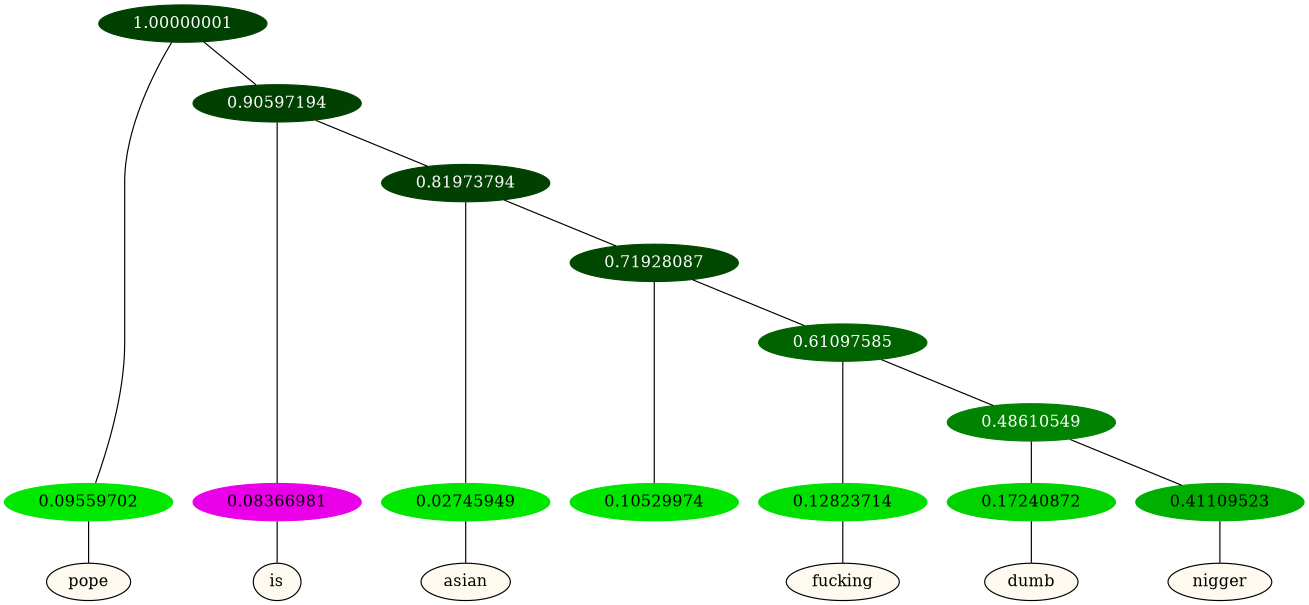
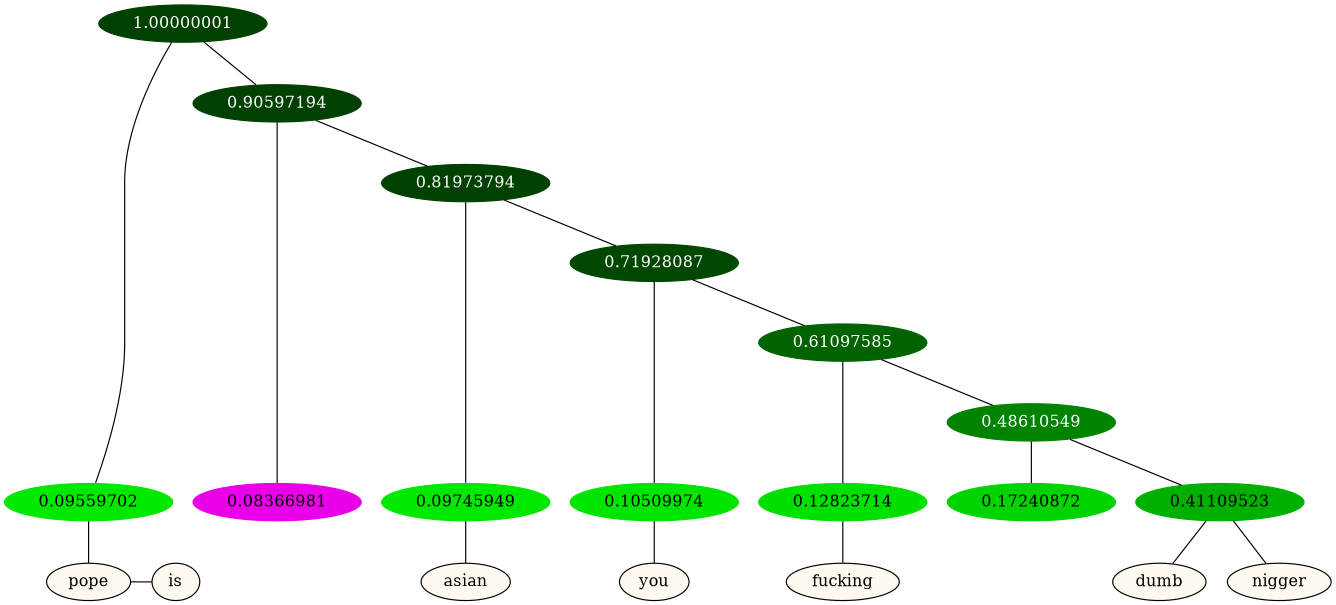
(466, 502) -> (466, 502)
(654, 502) -> (654, 502)
(277, 542) -> (141, 582)
(1031, 542) -> (1190, 542)
none -> (654, 582)
